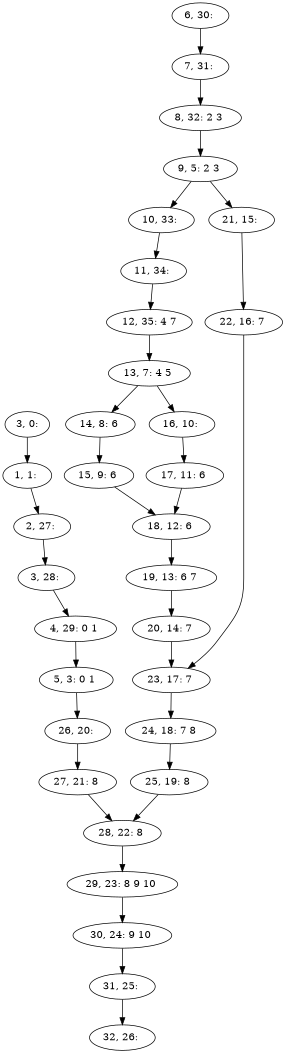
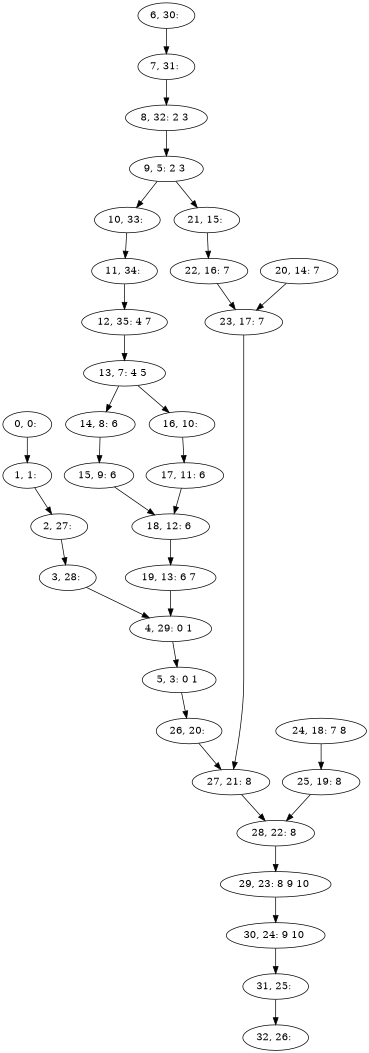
(27, 424) -> (27, 424)
(171, 600) -> (171, 600)
(171, 702) -> (244, 549)
